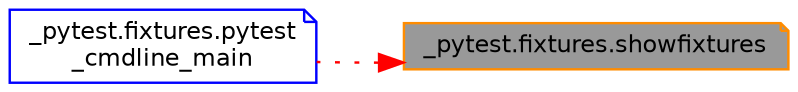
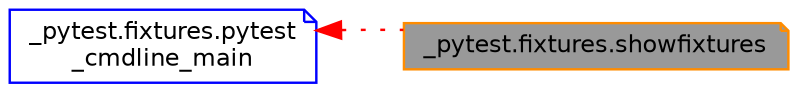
(348, 62) -> (372, 30)
